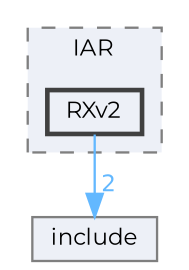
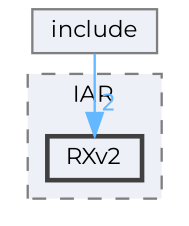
(95, 167) -> (95, 89)
